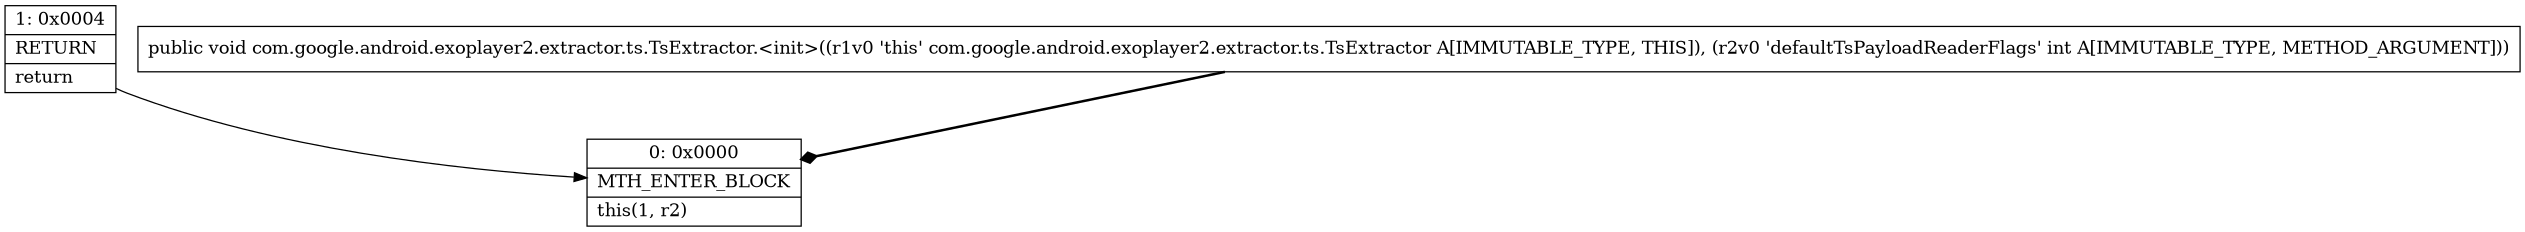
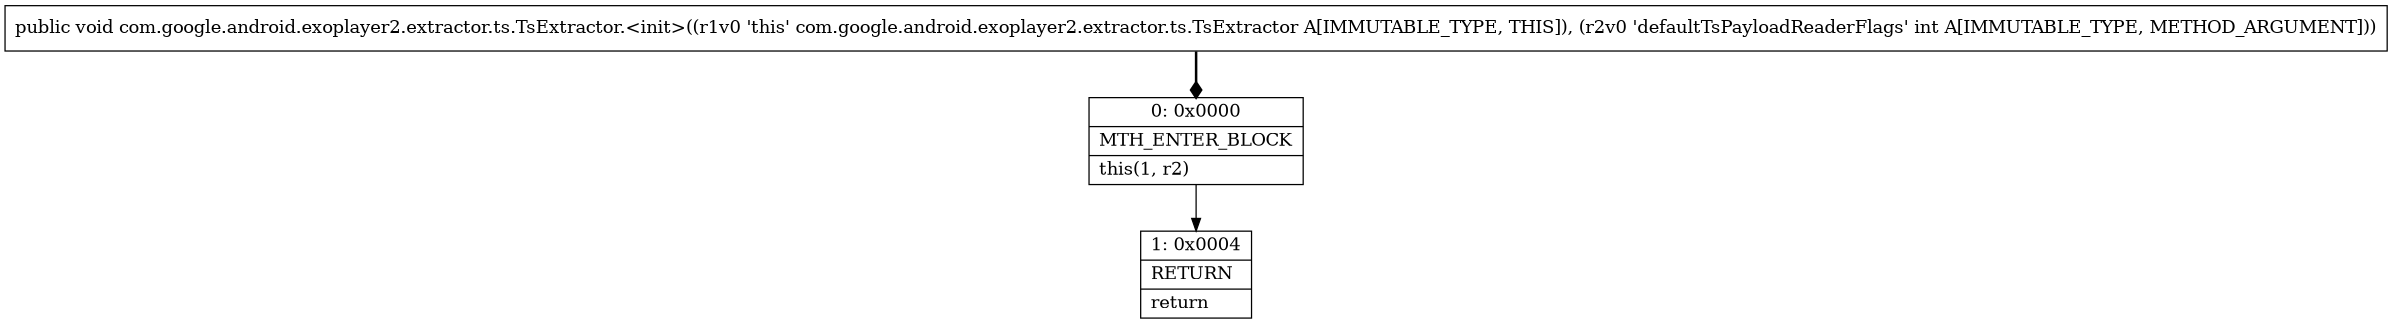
(342, 150) -> (1196, 202)
